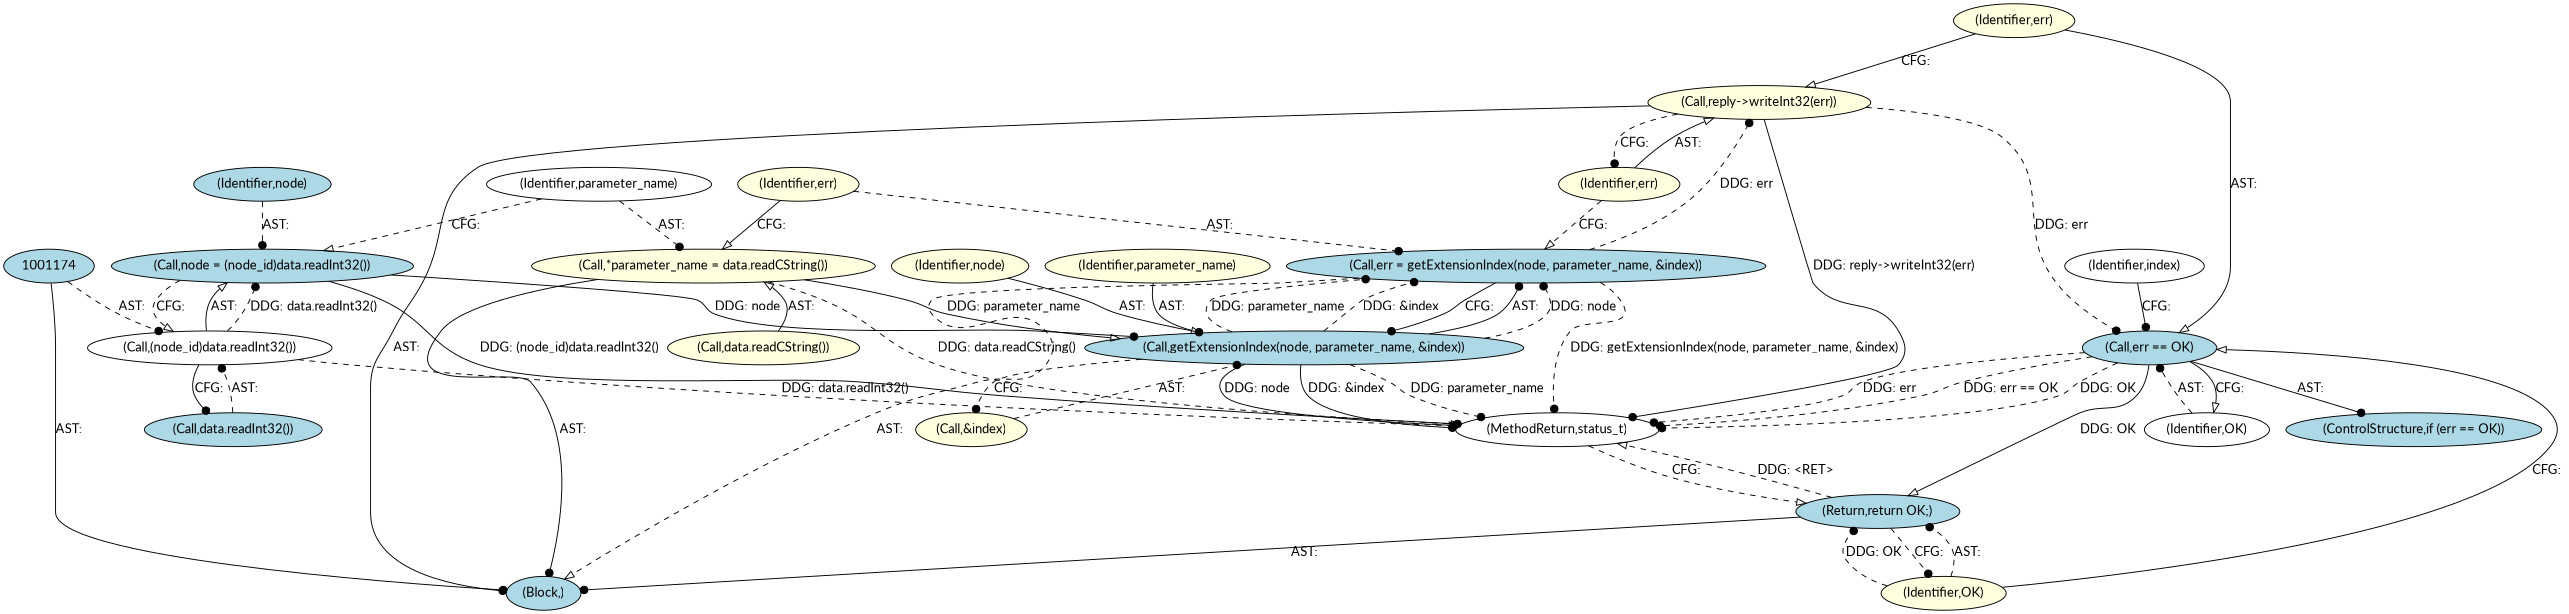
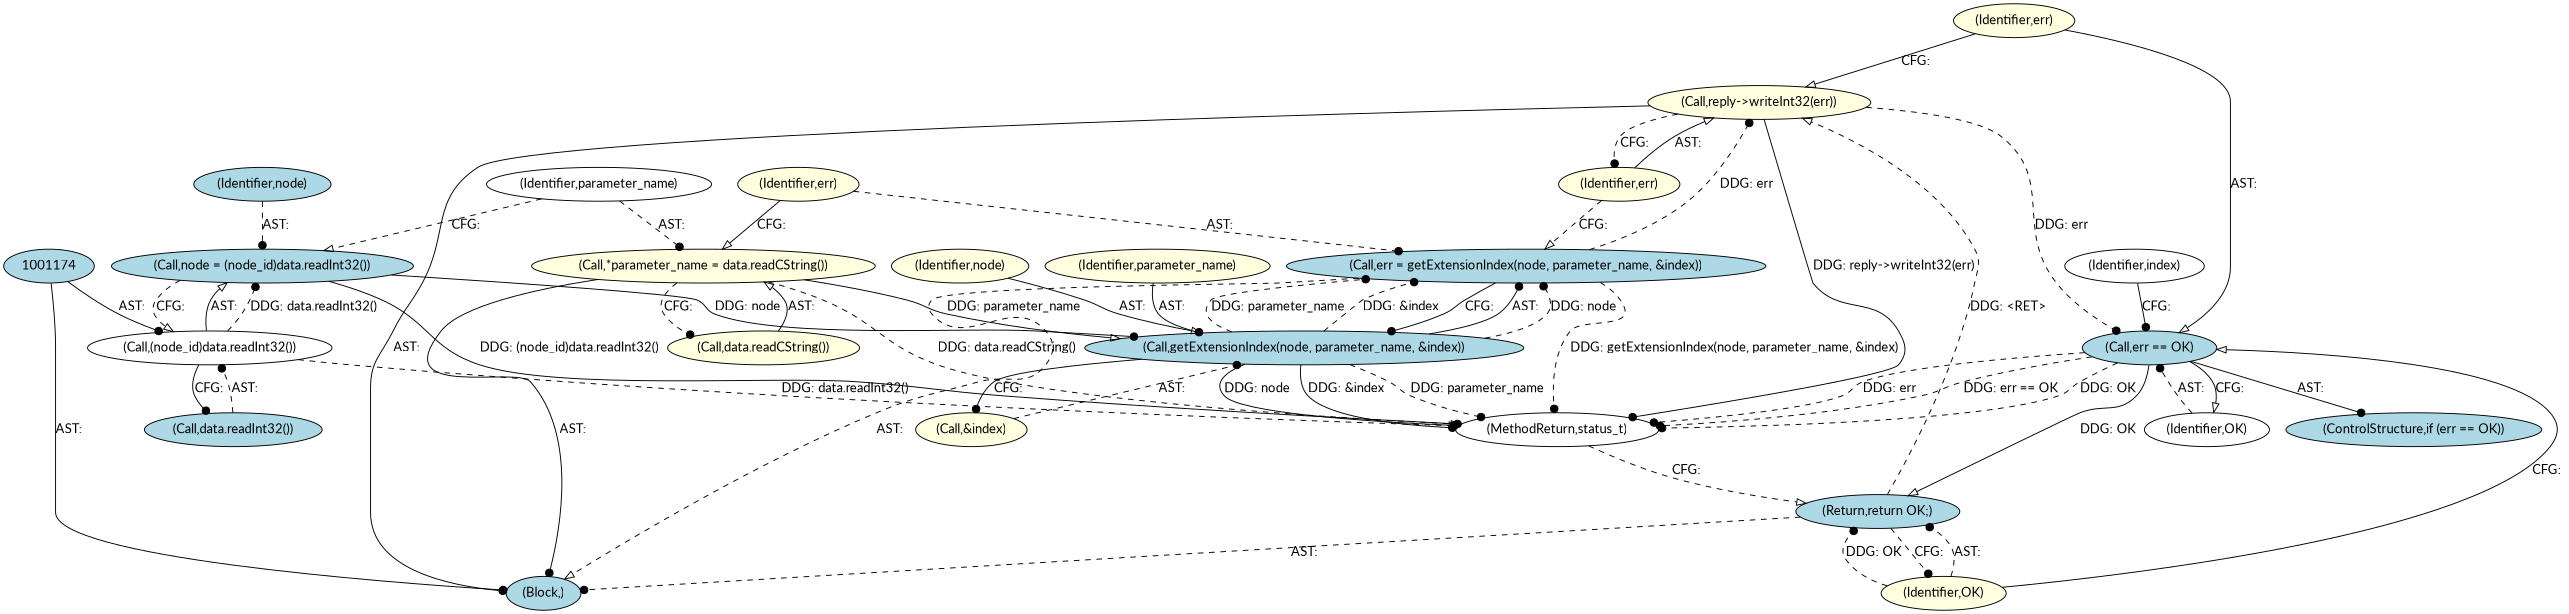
(109, 309) -> (109, 309)
none -> (662, 311)
(1052, 368) -> (1052, 368)
(1730, 470) -> (1977, 275)
(1194, 553) -> (1194, 553)
